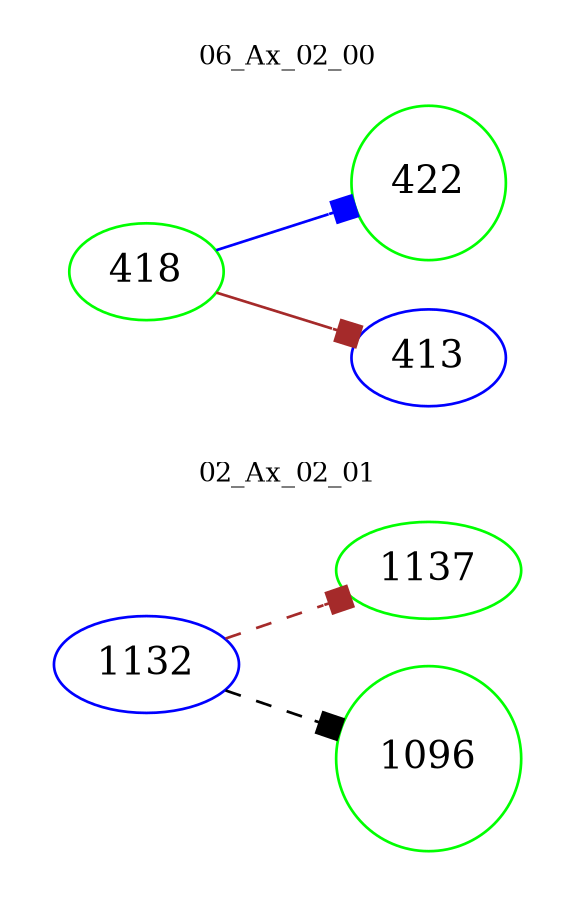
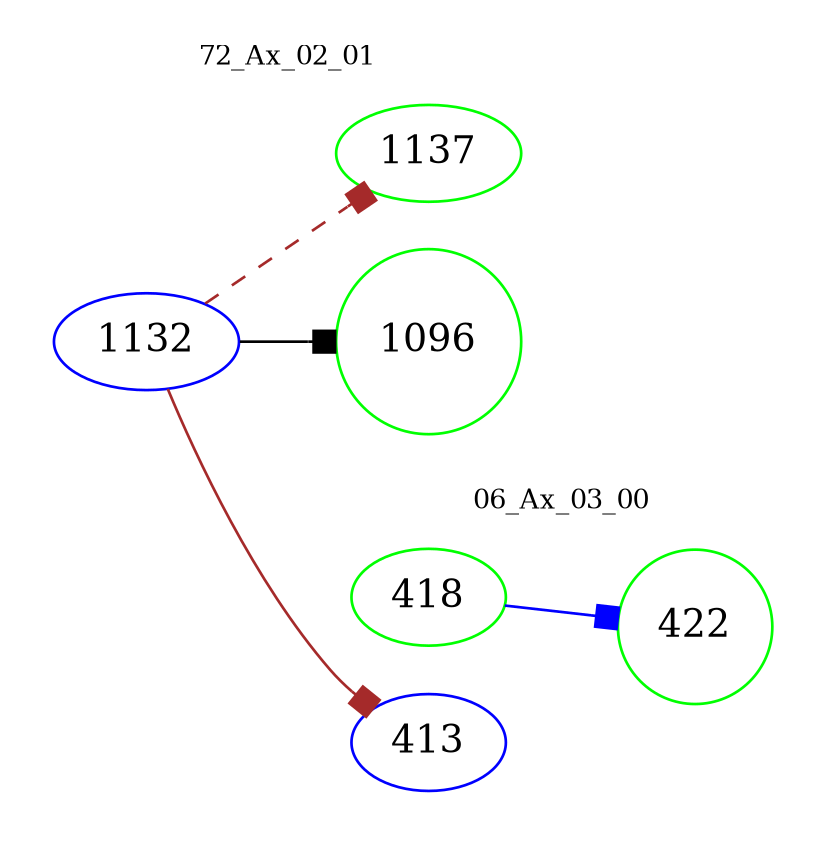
(288, 58) -> (562, 502)
(274, 311) -> (246, 549)
(288, 475) -> (288, 58)
(270, 706) -> (274, 342)
